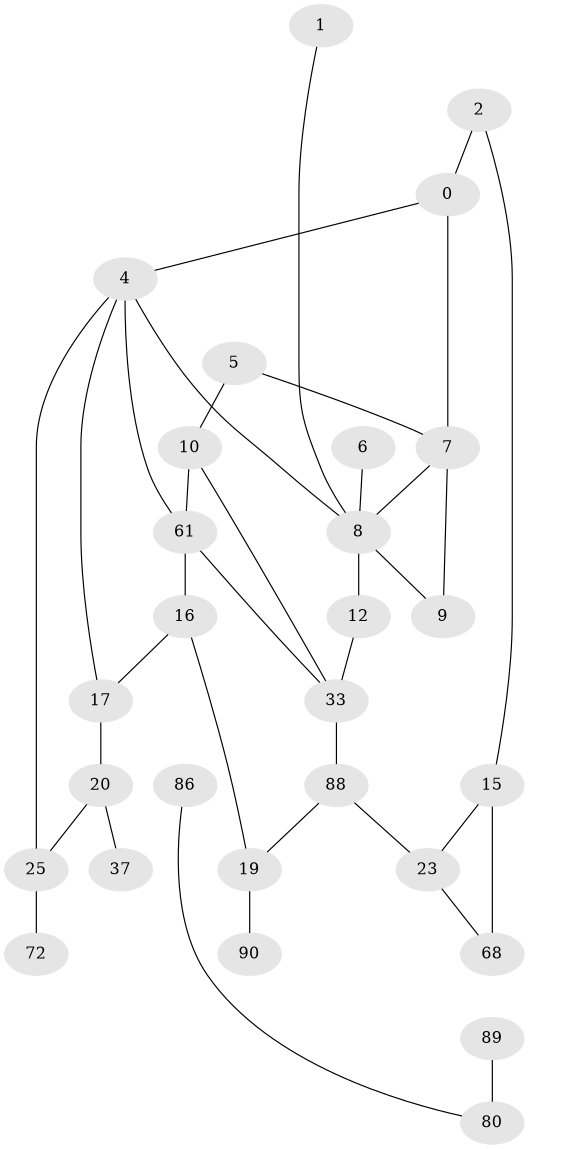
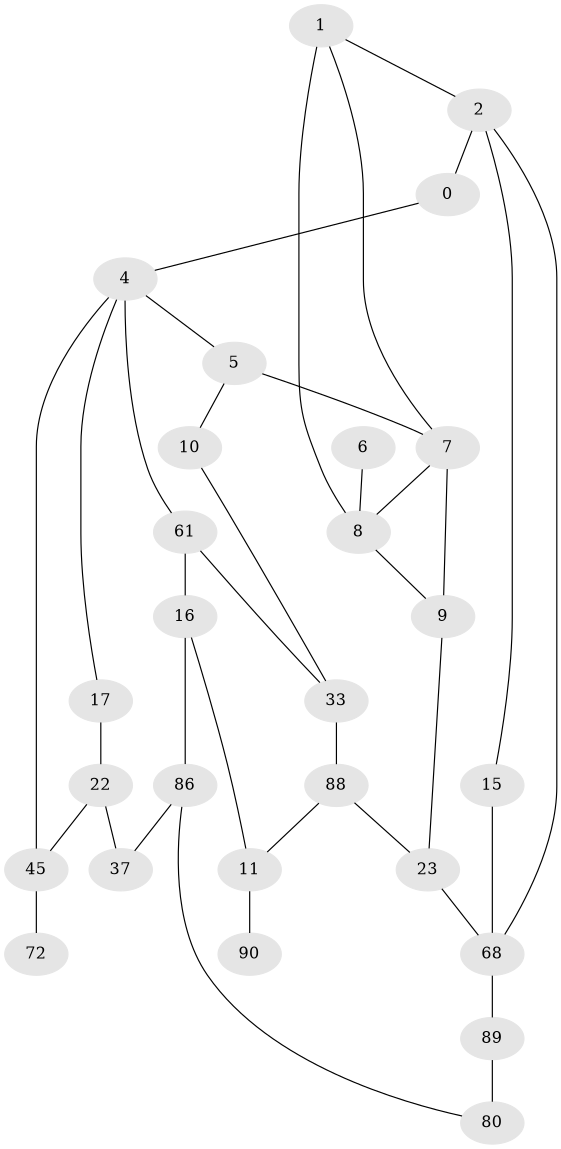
none -> (400, 68)
(448, 321) -> (363, 245)
(224, 419) -> (180, 321)
(188, 490) -> none
none -> (557, 529)
(359, 617) -> none
(143, 659) -> (185, 701)
(101, 785) -> (101, 785)
none -> (153, 828)
(460, 828) -> (435, 743)
(36, 870) -> (36, 870)
(250, 870) -> (250, 870)
none -> (492, 997)
